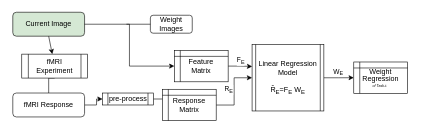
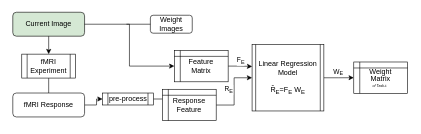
(54, 66) -> (48, 66)
(381, 78) -> (381, 78)
(189, 105) -> (189, 105)
